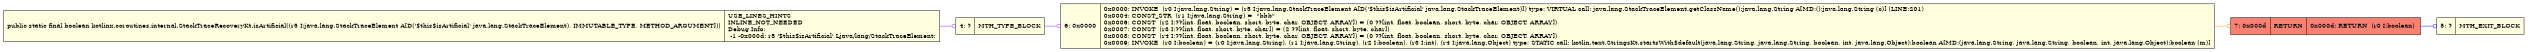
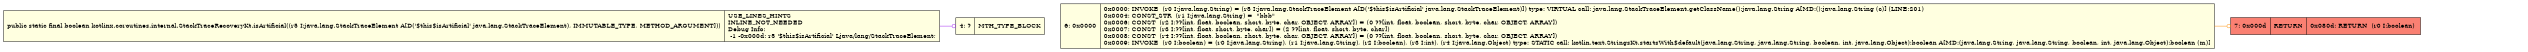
(1051, 26) -> none
(2364, 26) -> (2364, 26)
(2480, 26) -> none
